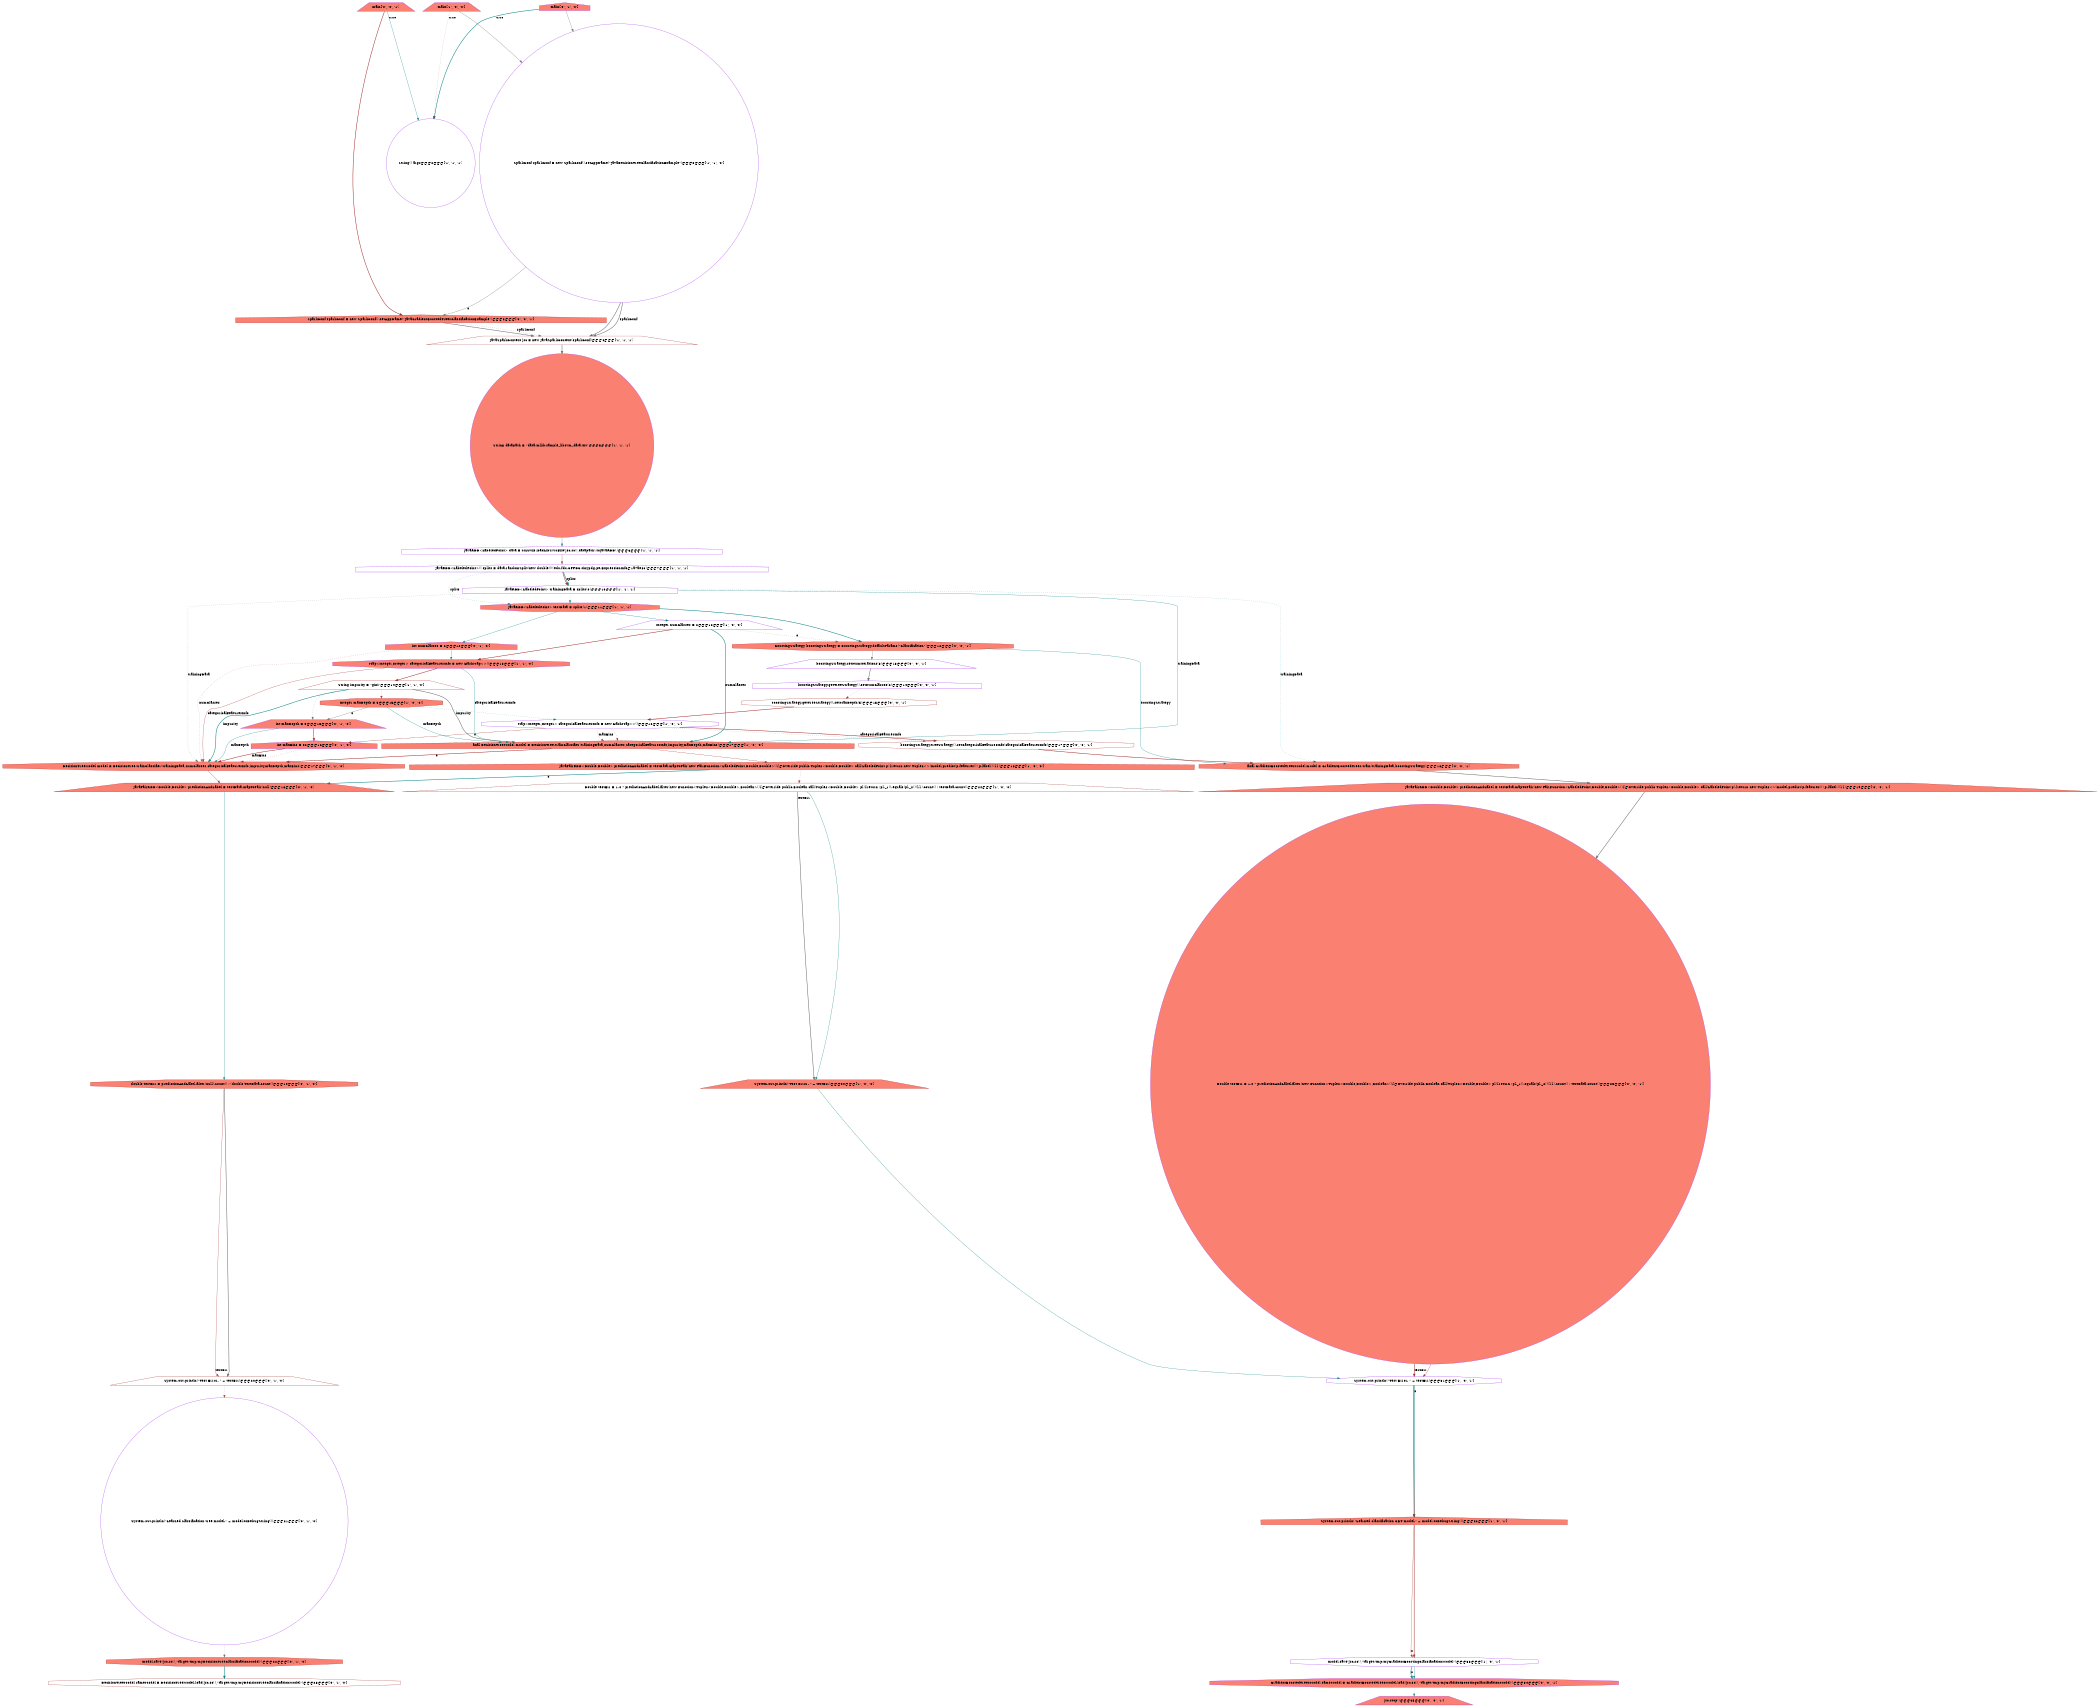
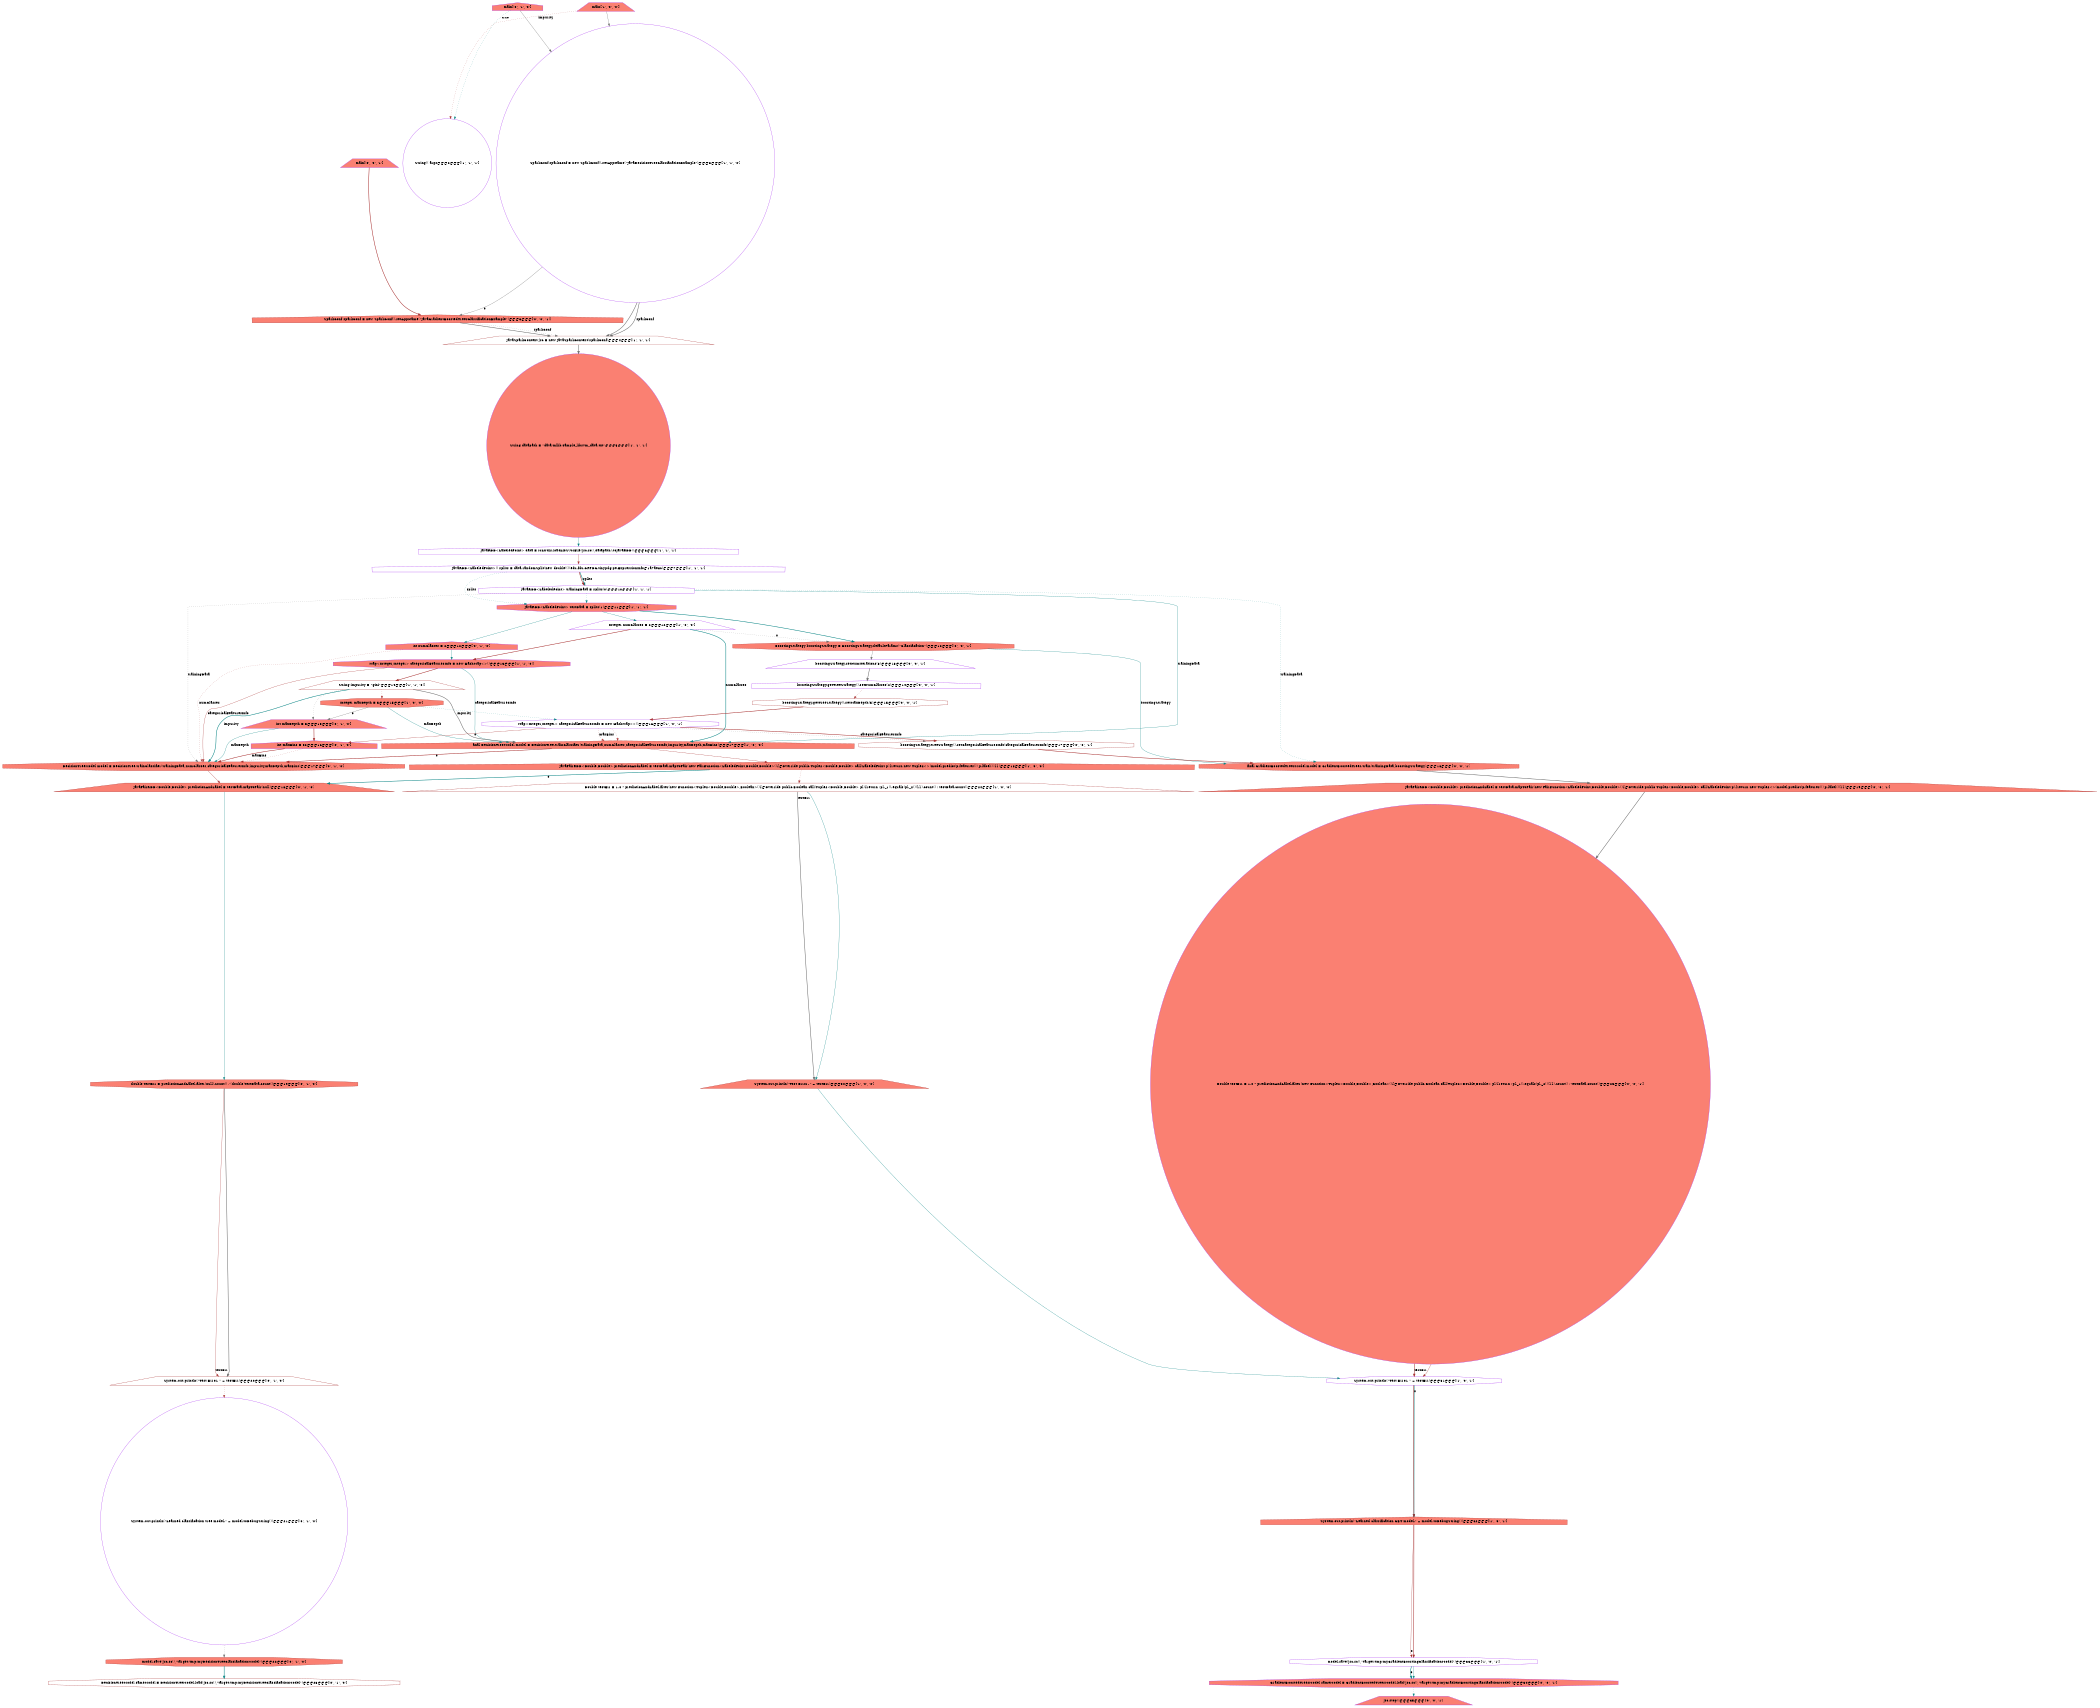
(453, 18) -> (546, 18)
(464, 39) -> (474, 59)
(403, 65) -> none
